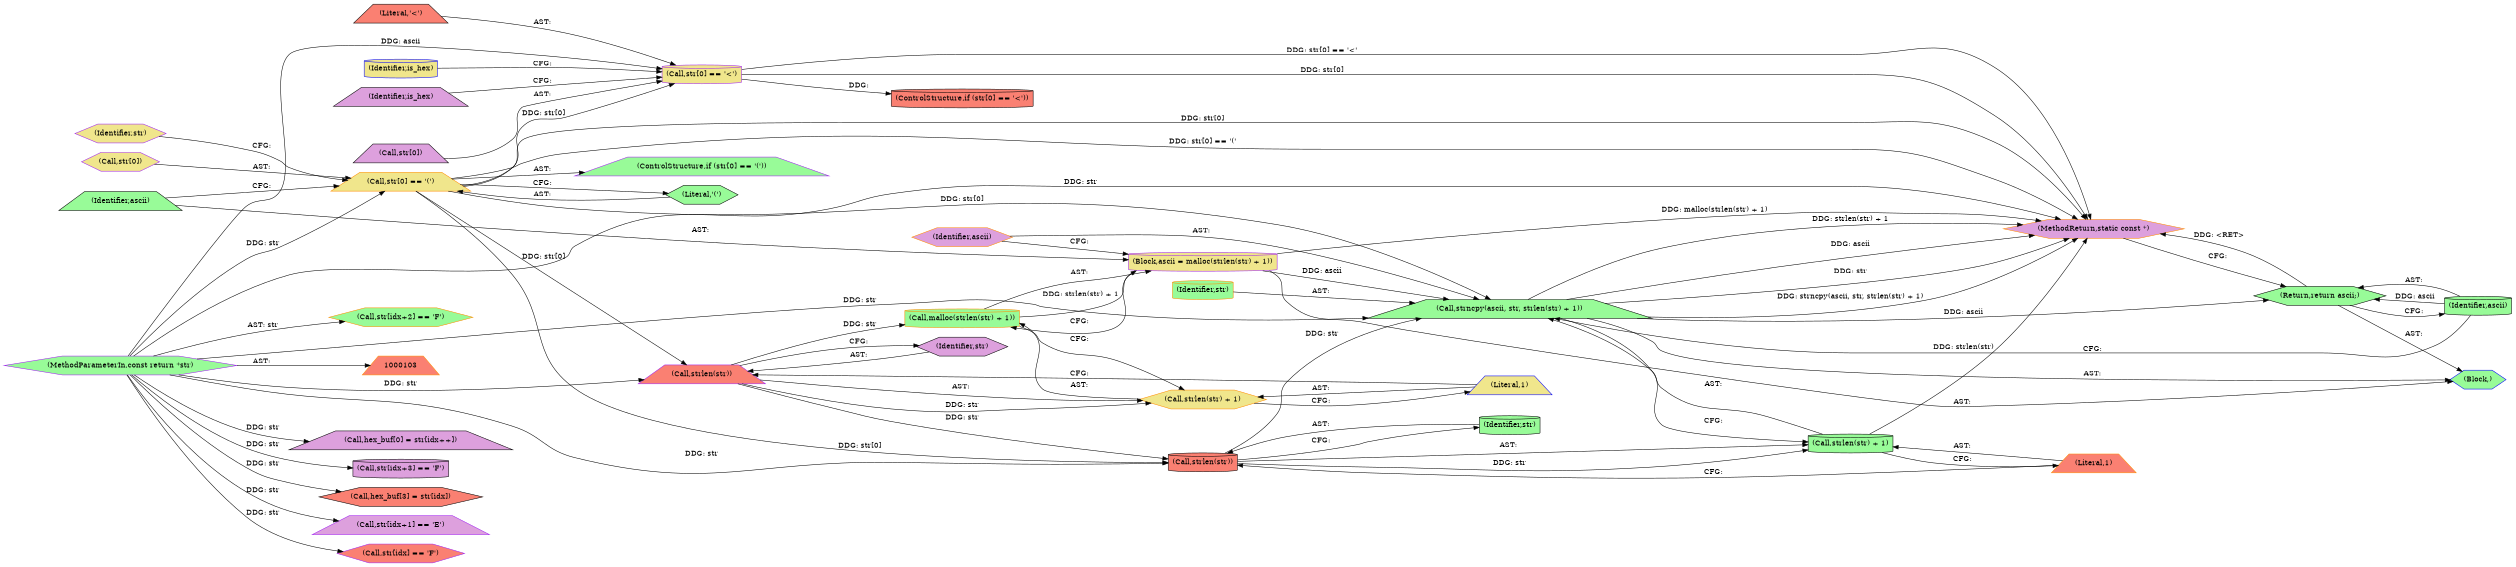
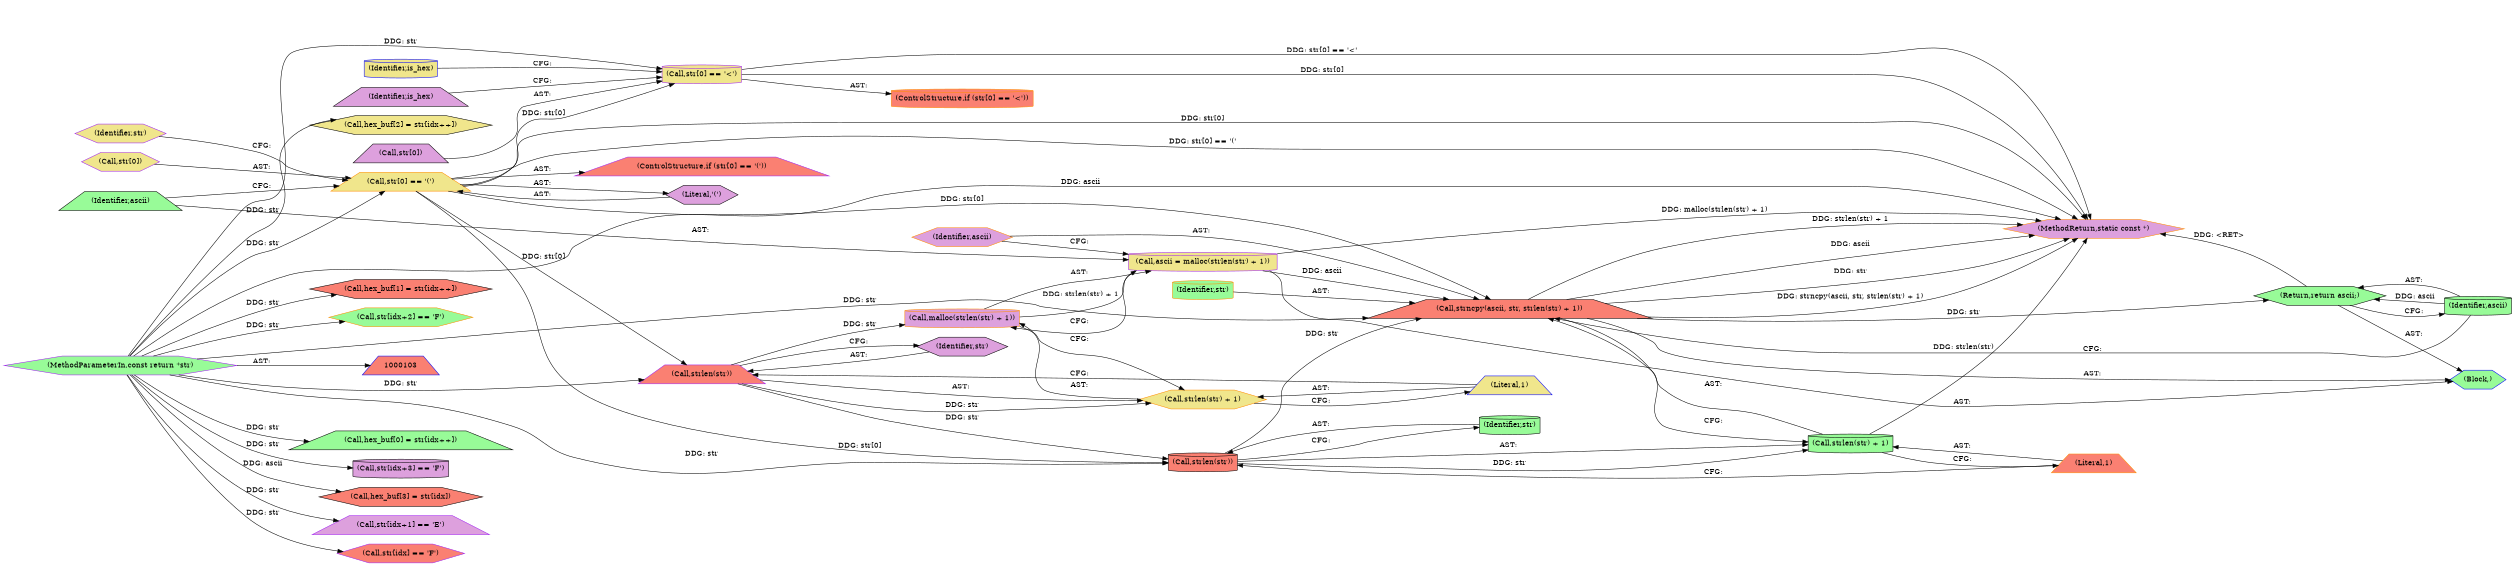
(401, 14) -> none
(401, 42) -> (401, 42)
(860, 86) -> (860, 86)
(962, 98) -> (962, 98)
none -> (401, 125)
(702, 167) -> (702, 167)
(1081, 182) -> (1081, 182)
(544, 183) -> (544, 183)
(702, 195) -> (702, 195)
(1203, 262) -> (1203, 262)
(2202, 263) -> none
none -> (401, 289)
(1510, 309) -> (1510, 309)
(1964, 312) -> (1964, 312)
(962, 318) -> (962, 318)
(263, 325) -> (263, 325)
(401, 365) -> (401, 365)
(401, 440) -> (401, 440)
(263, 464) -> (263, 464)
